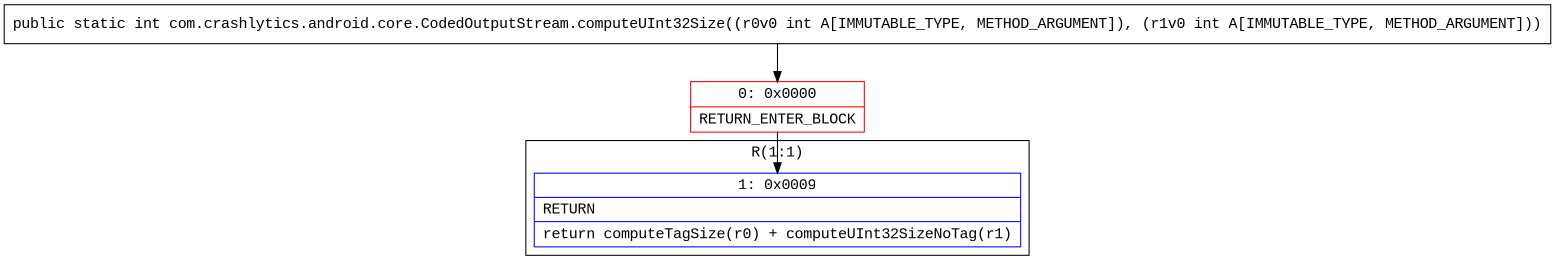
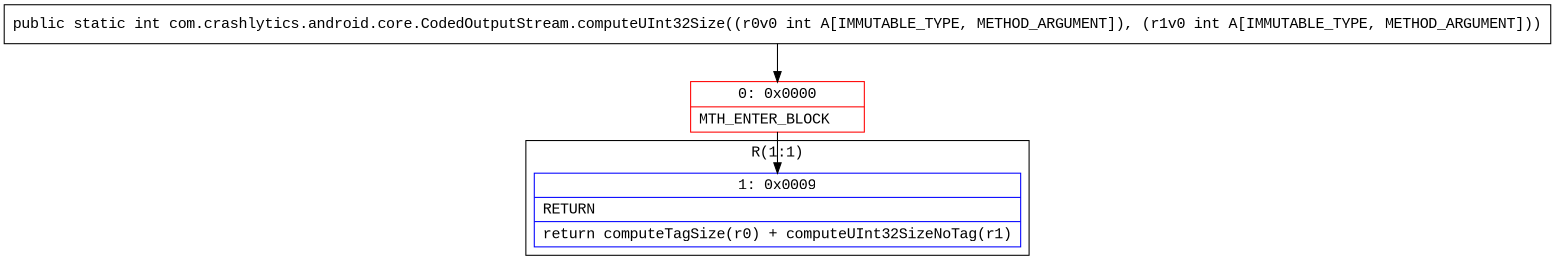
(777, 119) -> (764, 119)
